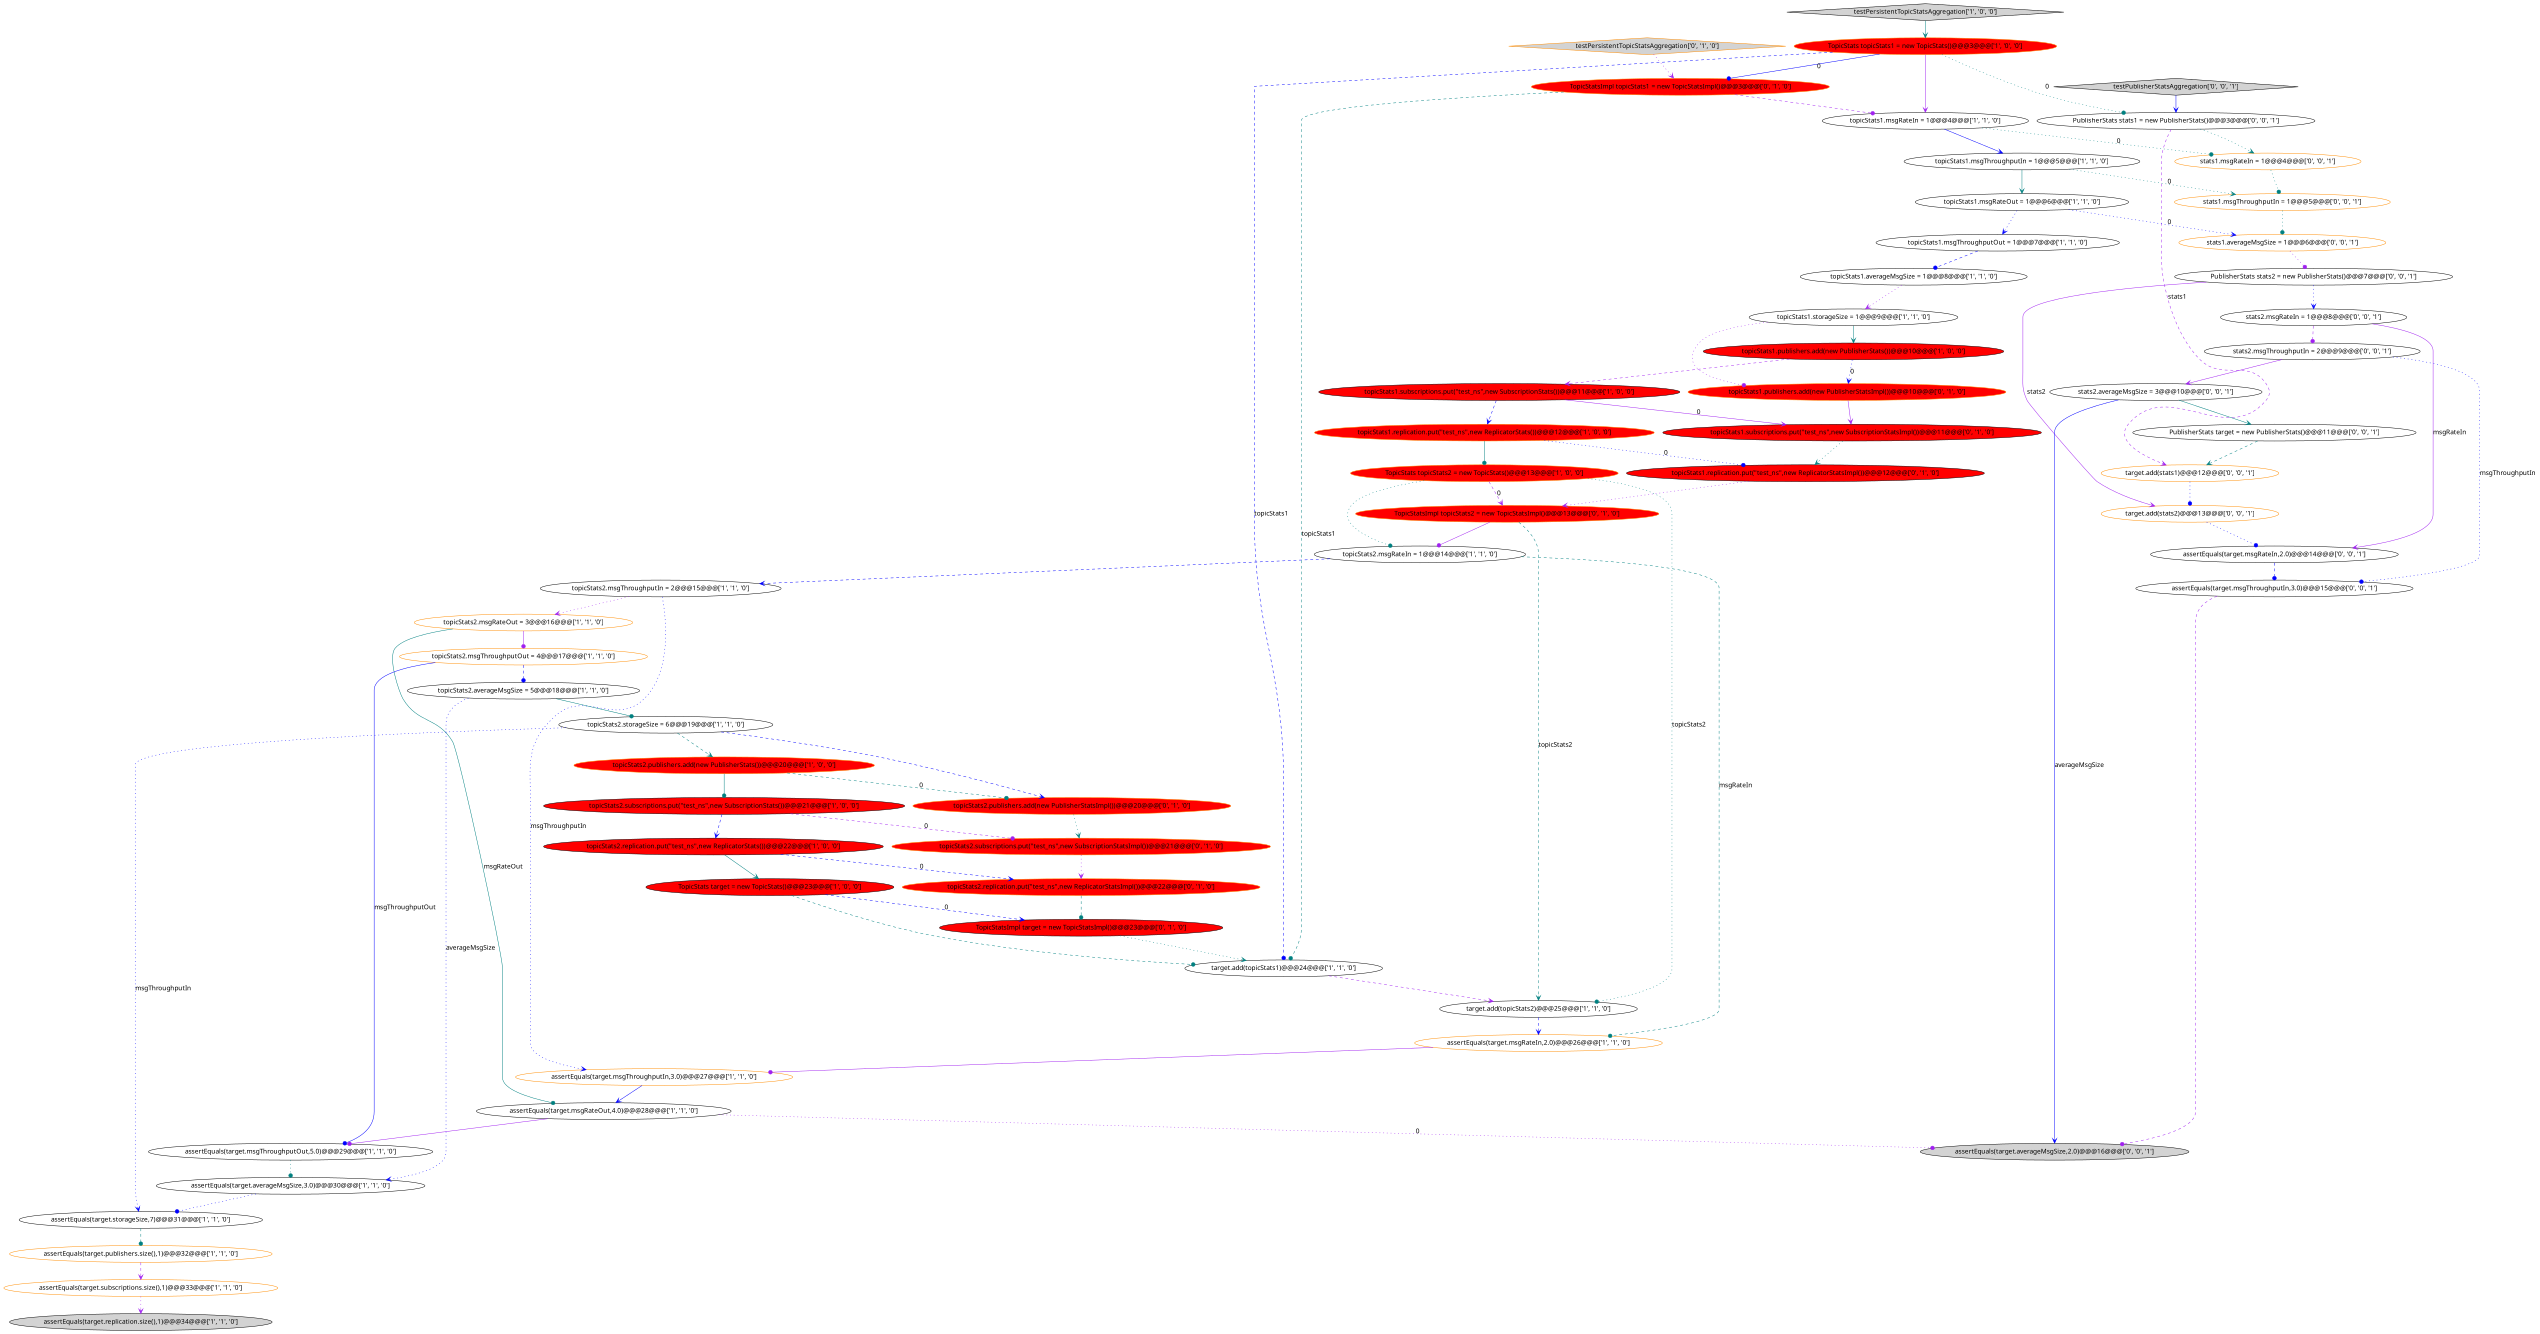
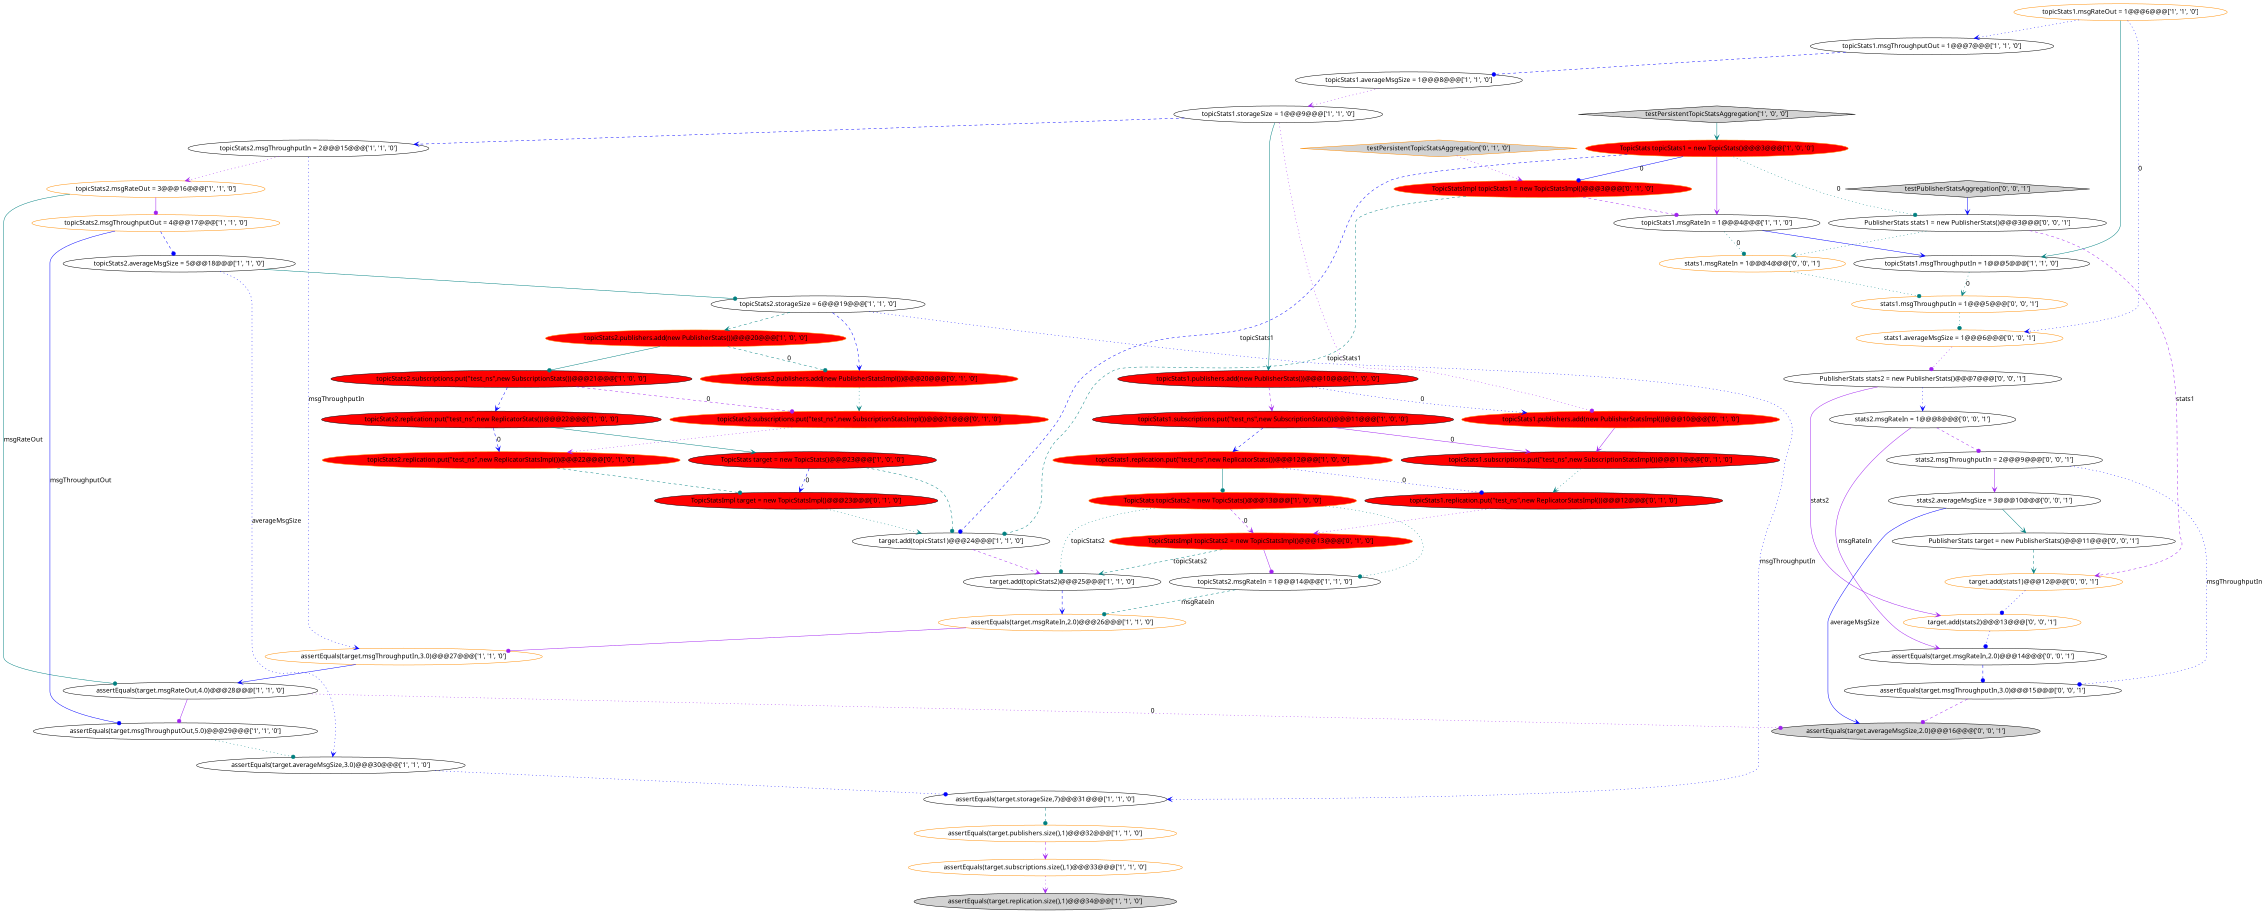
(2022, 179) -> (2121, 165)
(2022, 202) -> (2121, 12)
(1047, 571) -> (802, 131)
